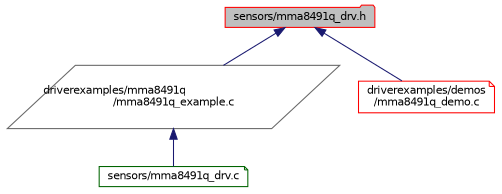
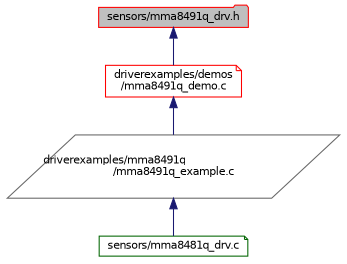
(250, 49) -> (174, 121)
(174, 177) -> (174, 246)
